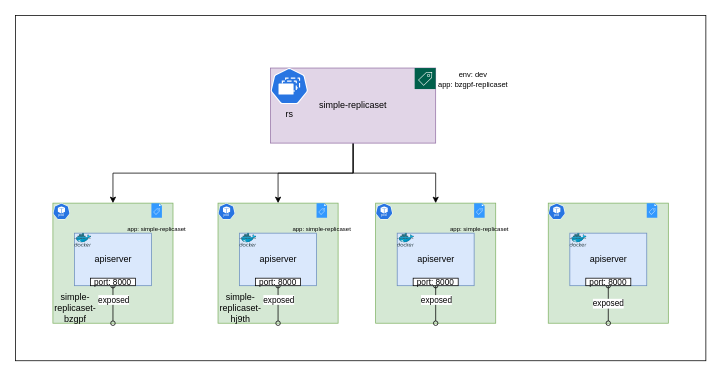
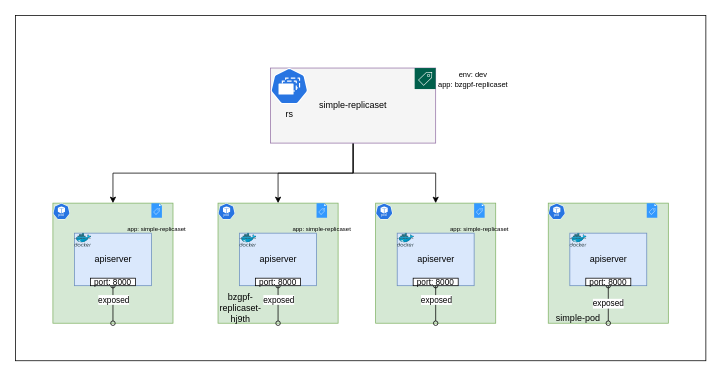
(353, 105) -> (353, 105)
(75, 308) -> none
(240, 308) -> (240, 308)
none -> (578, 317)
